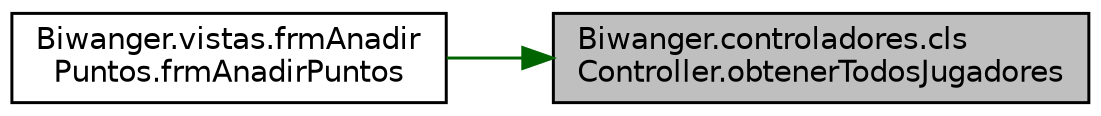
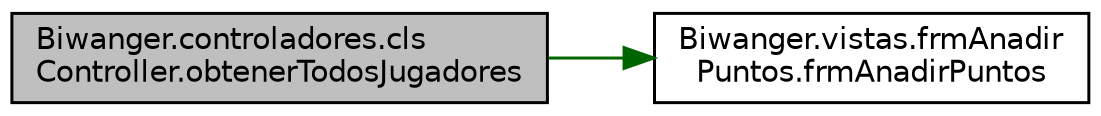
(485, 58) -> (586, 58)
